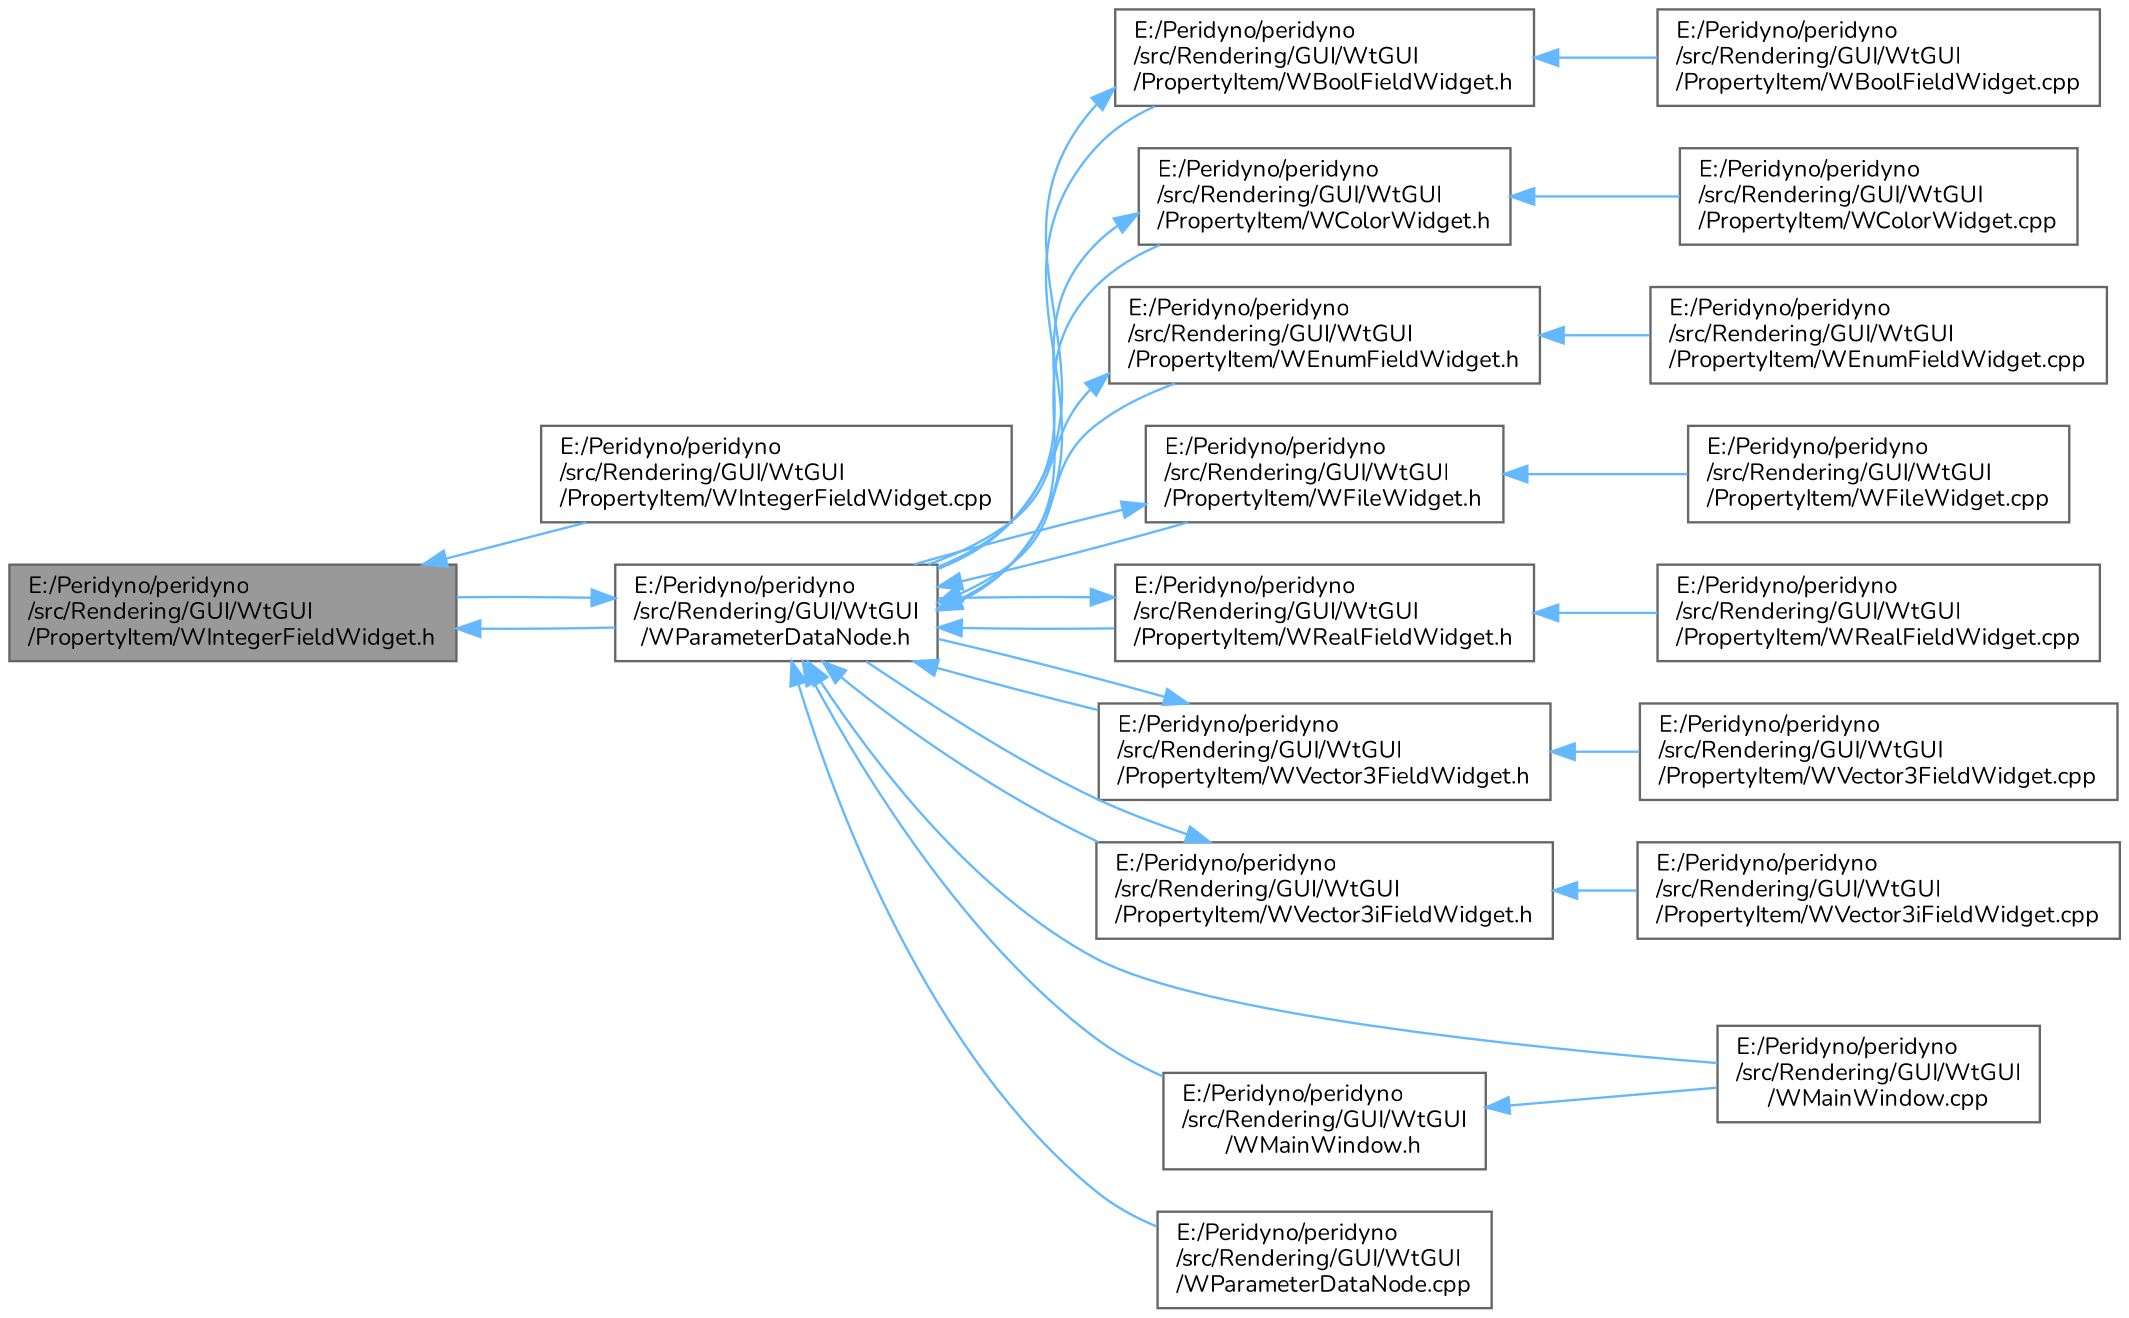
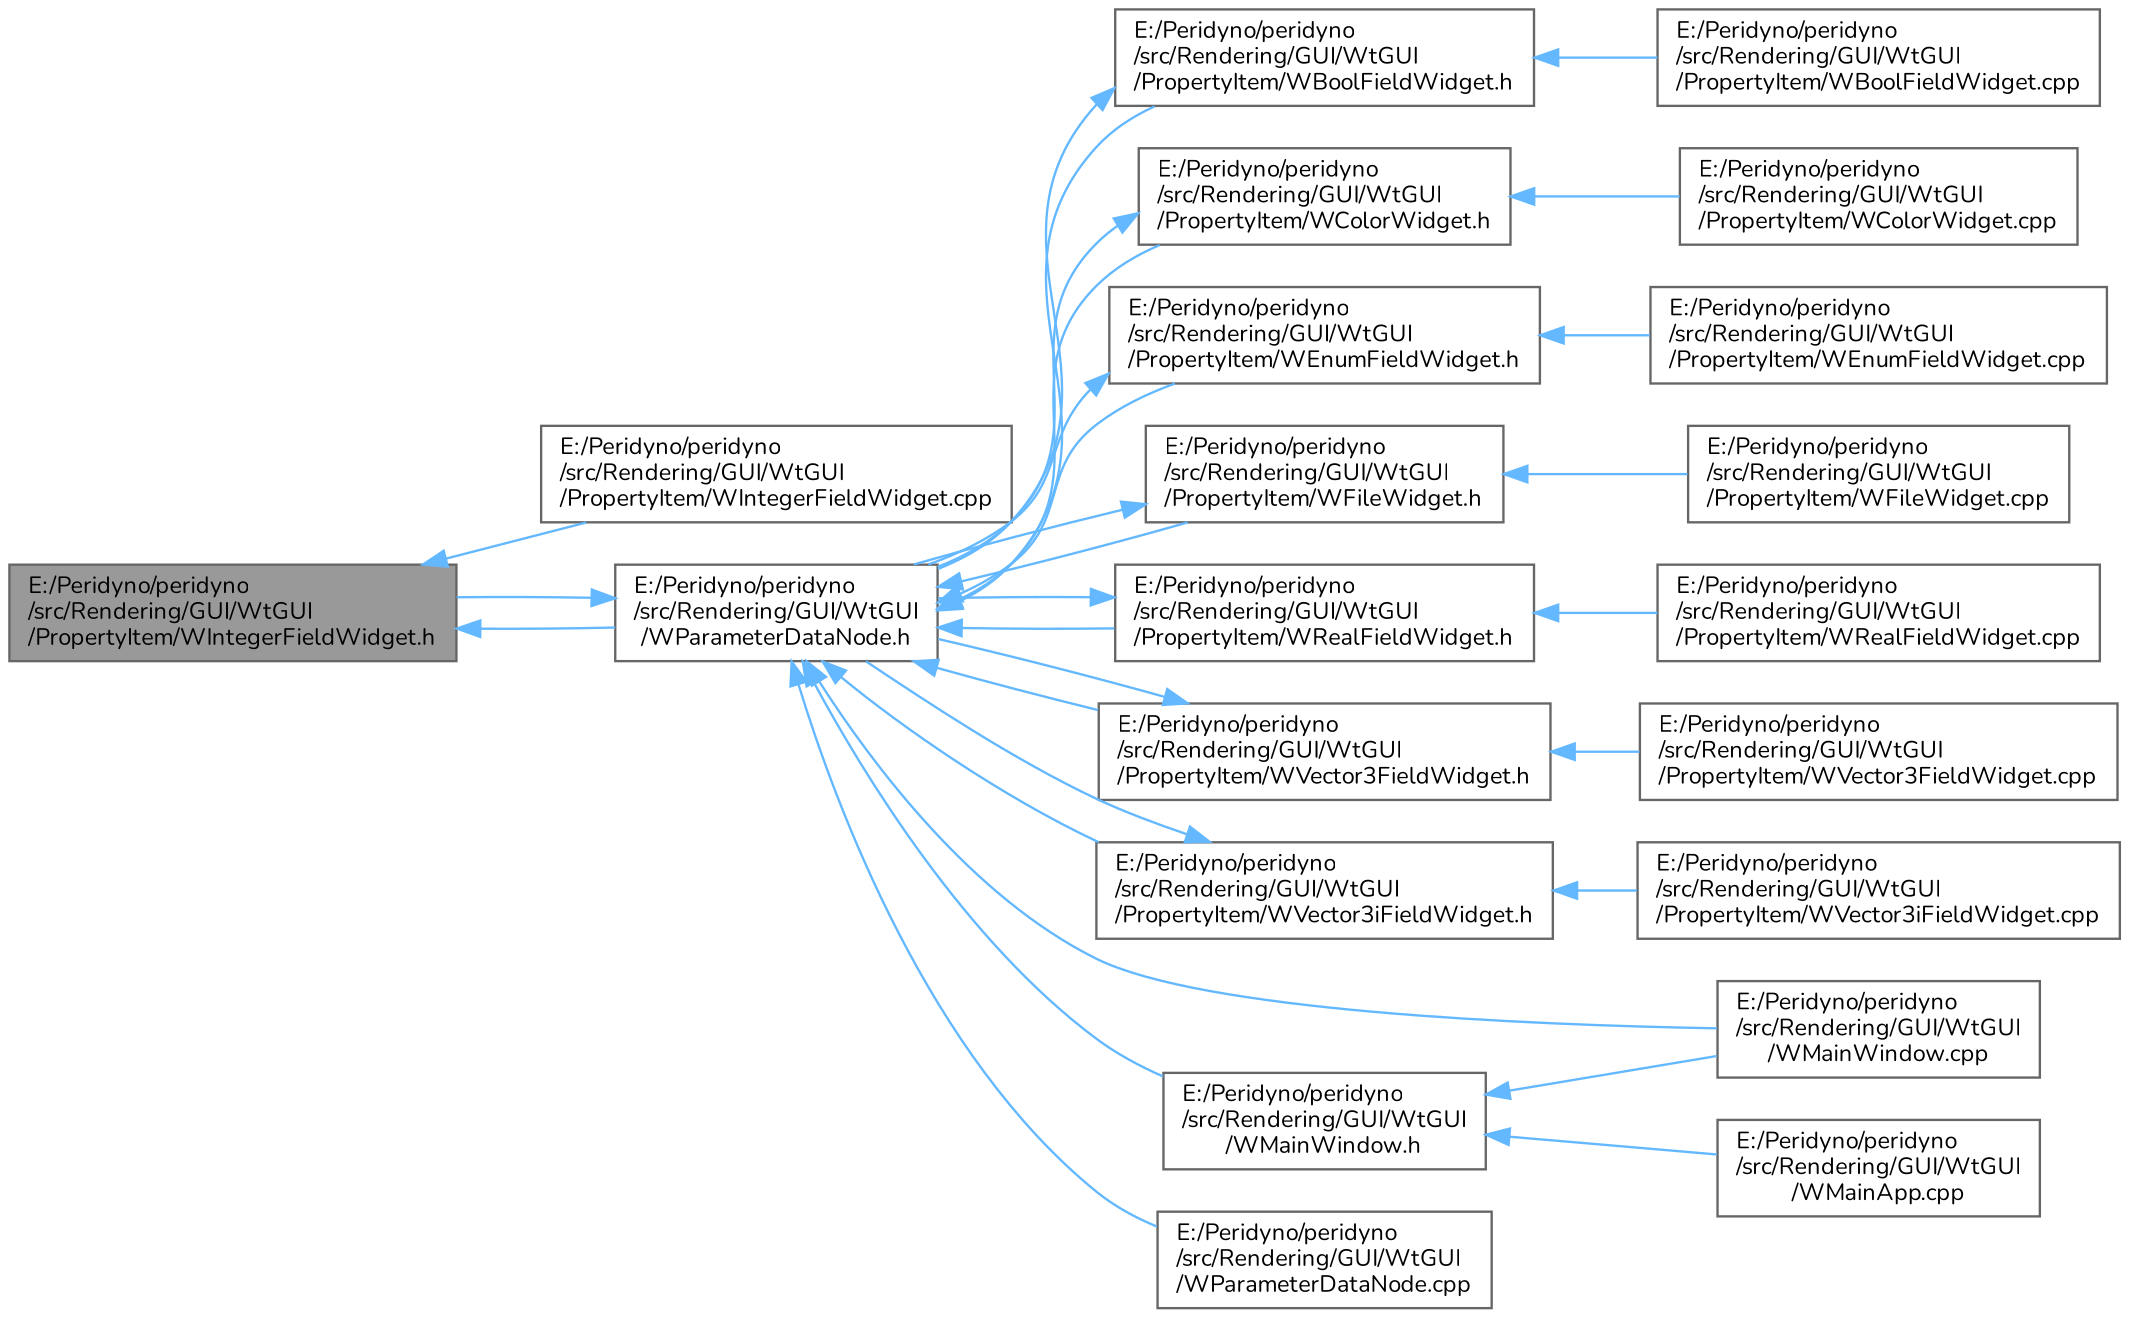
none -> (1879, 1168)
